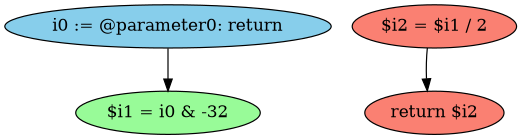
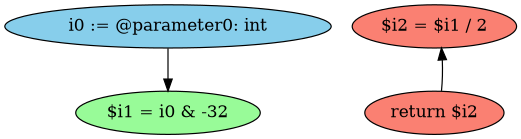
(168, 26) -> (168, 26)
(426, 63) -> (442, 75)
